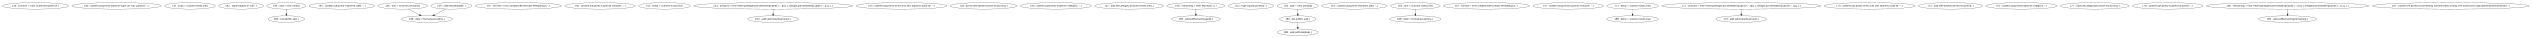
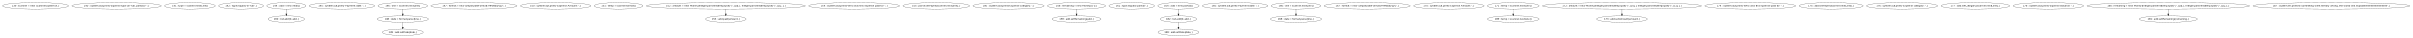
(664, 6) -> (619, 6)
(1129, 6) -> none
(440, 12) -> (403, 25)
(773, 19) -> (726, 19)
